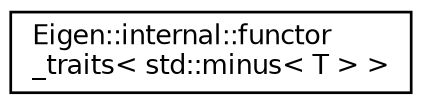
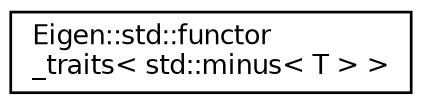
(211, 52) -> (211, 52)
